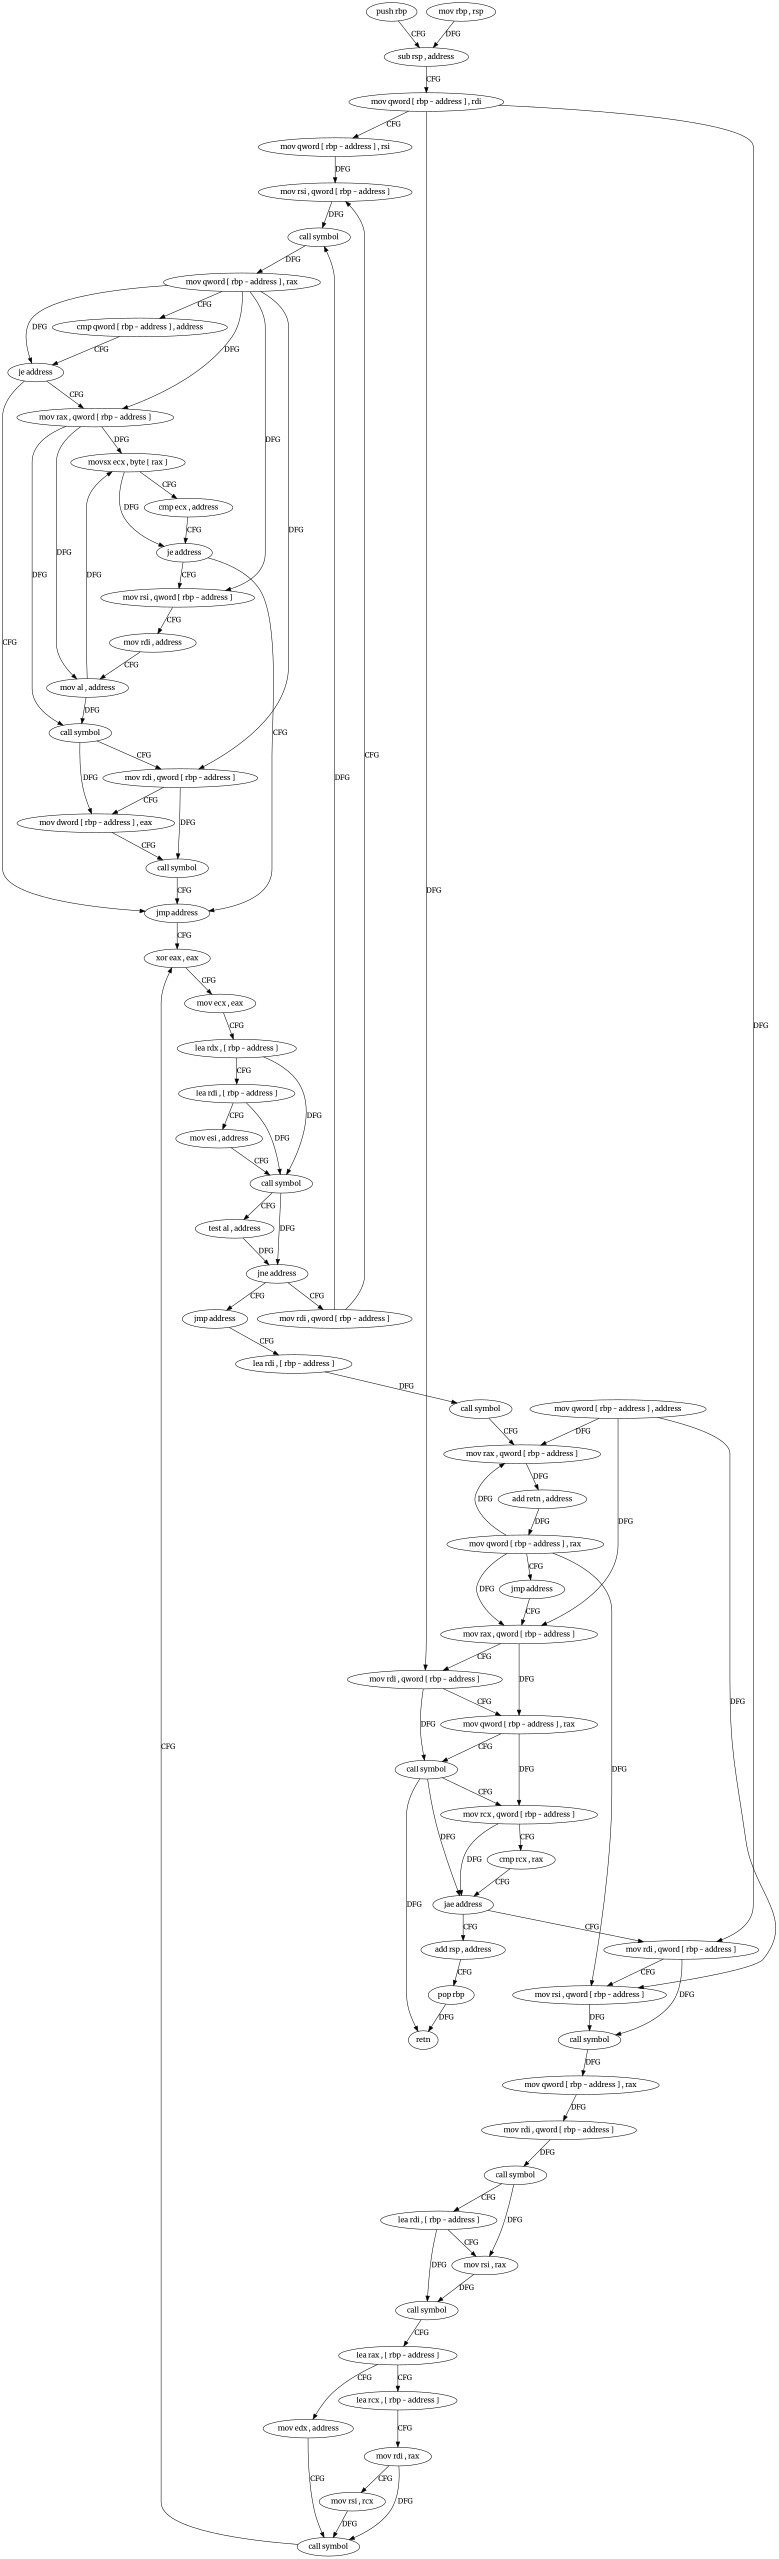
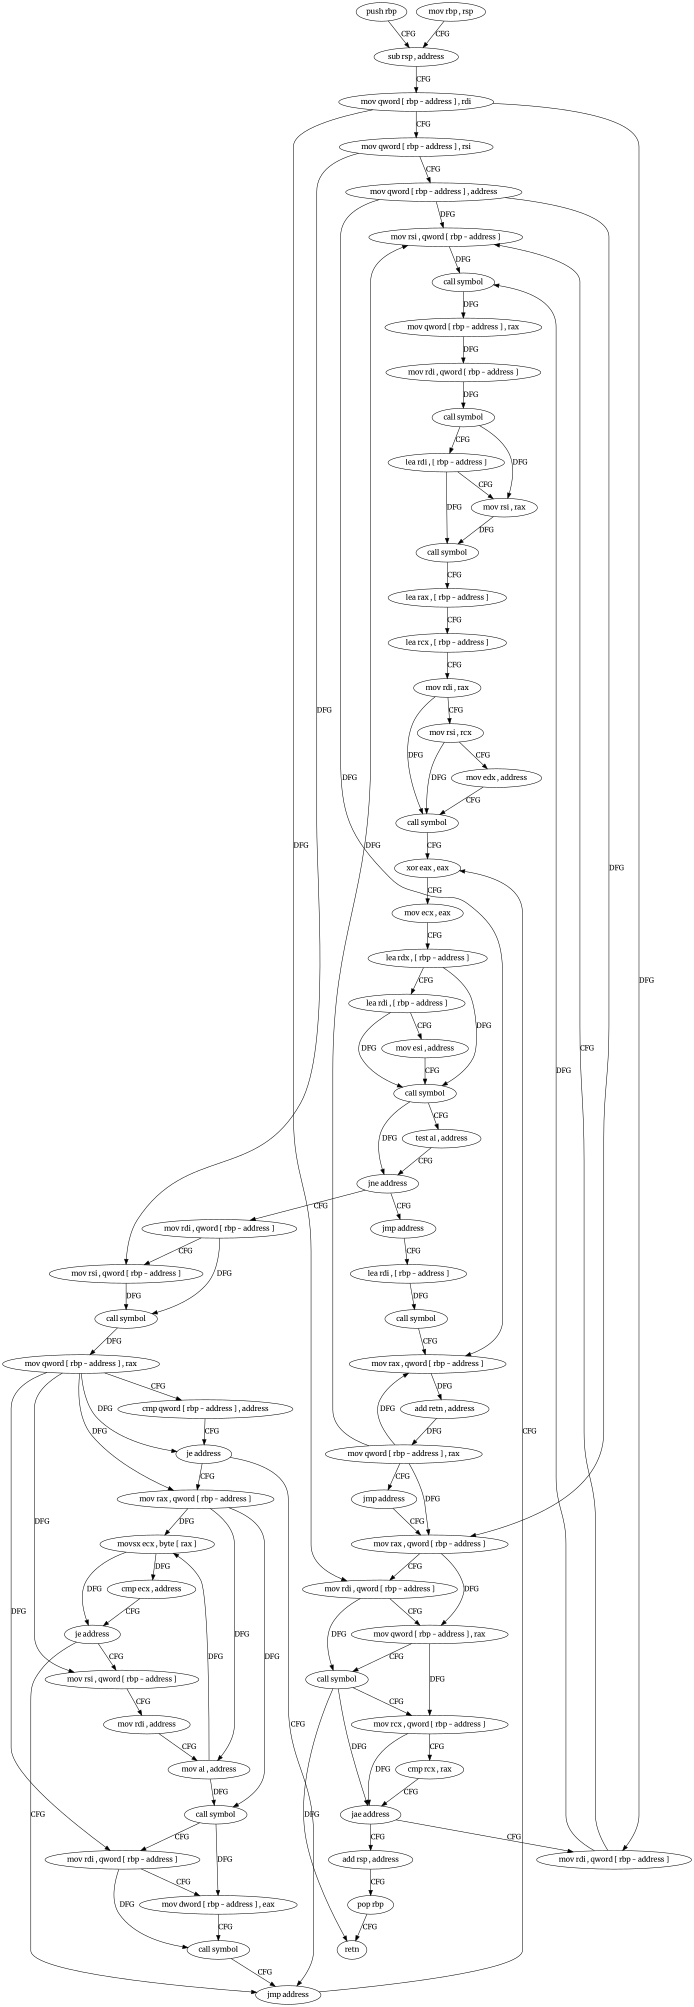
(453, 34) -> (443, 34)
none -> (424, 167)
(169, 485) -> (163, 1567)
(266, 1251) -> (426, 1161)
(447, 2018) -> (370, 1927)
(343, 2385) -> (471, 754)
